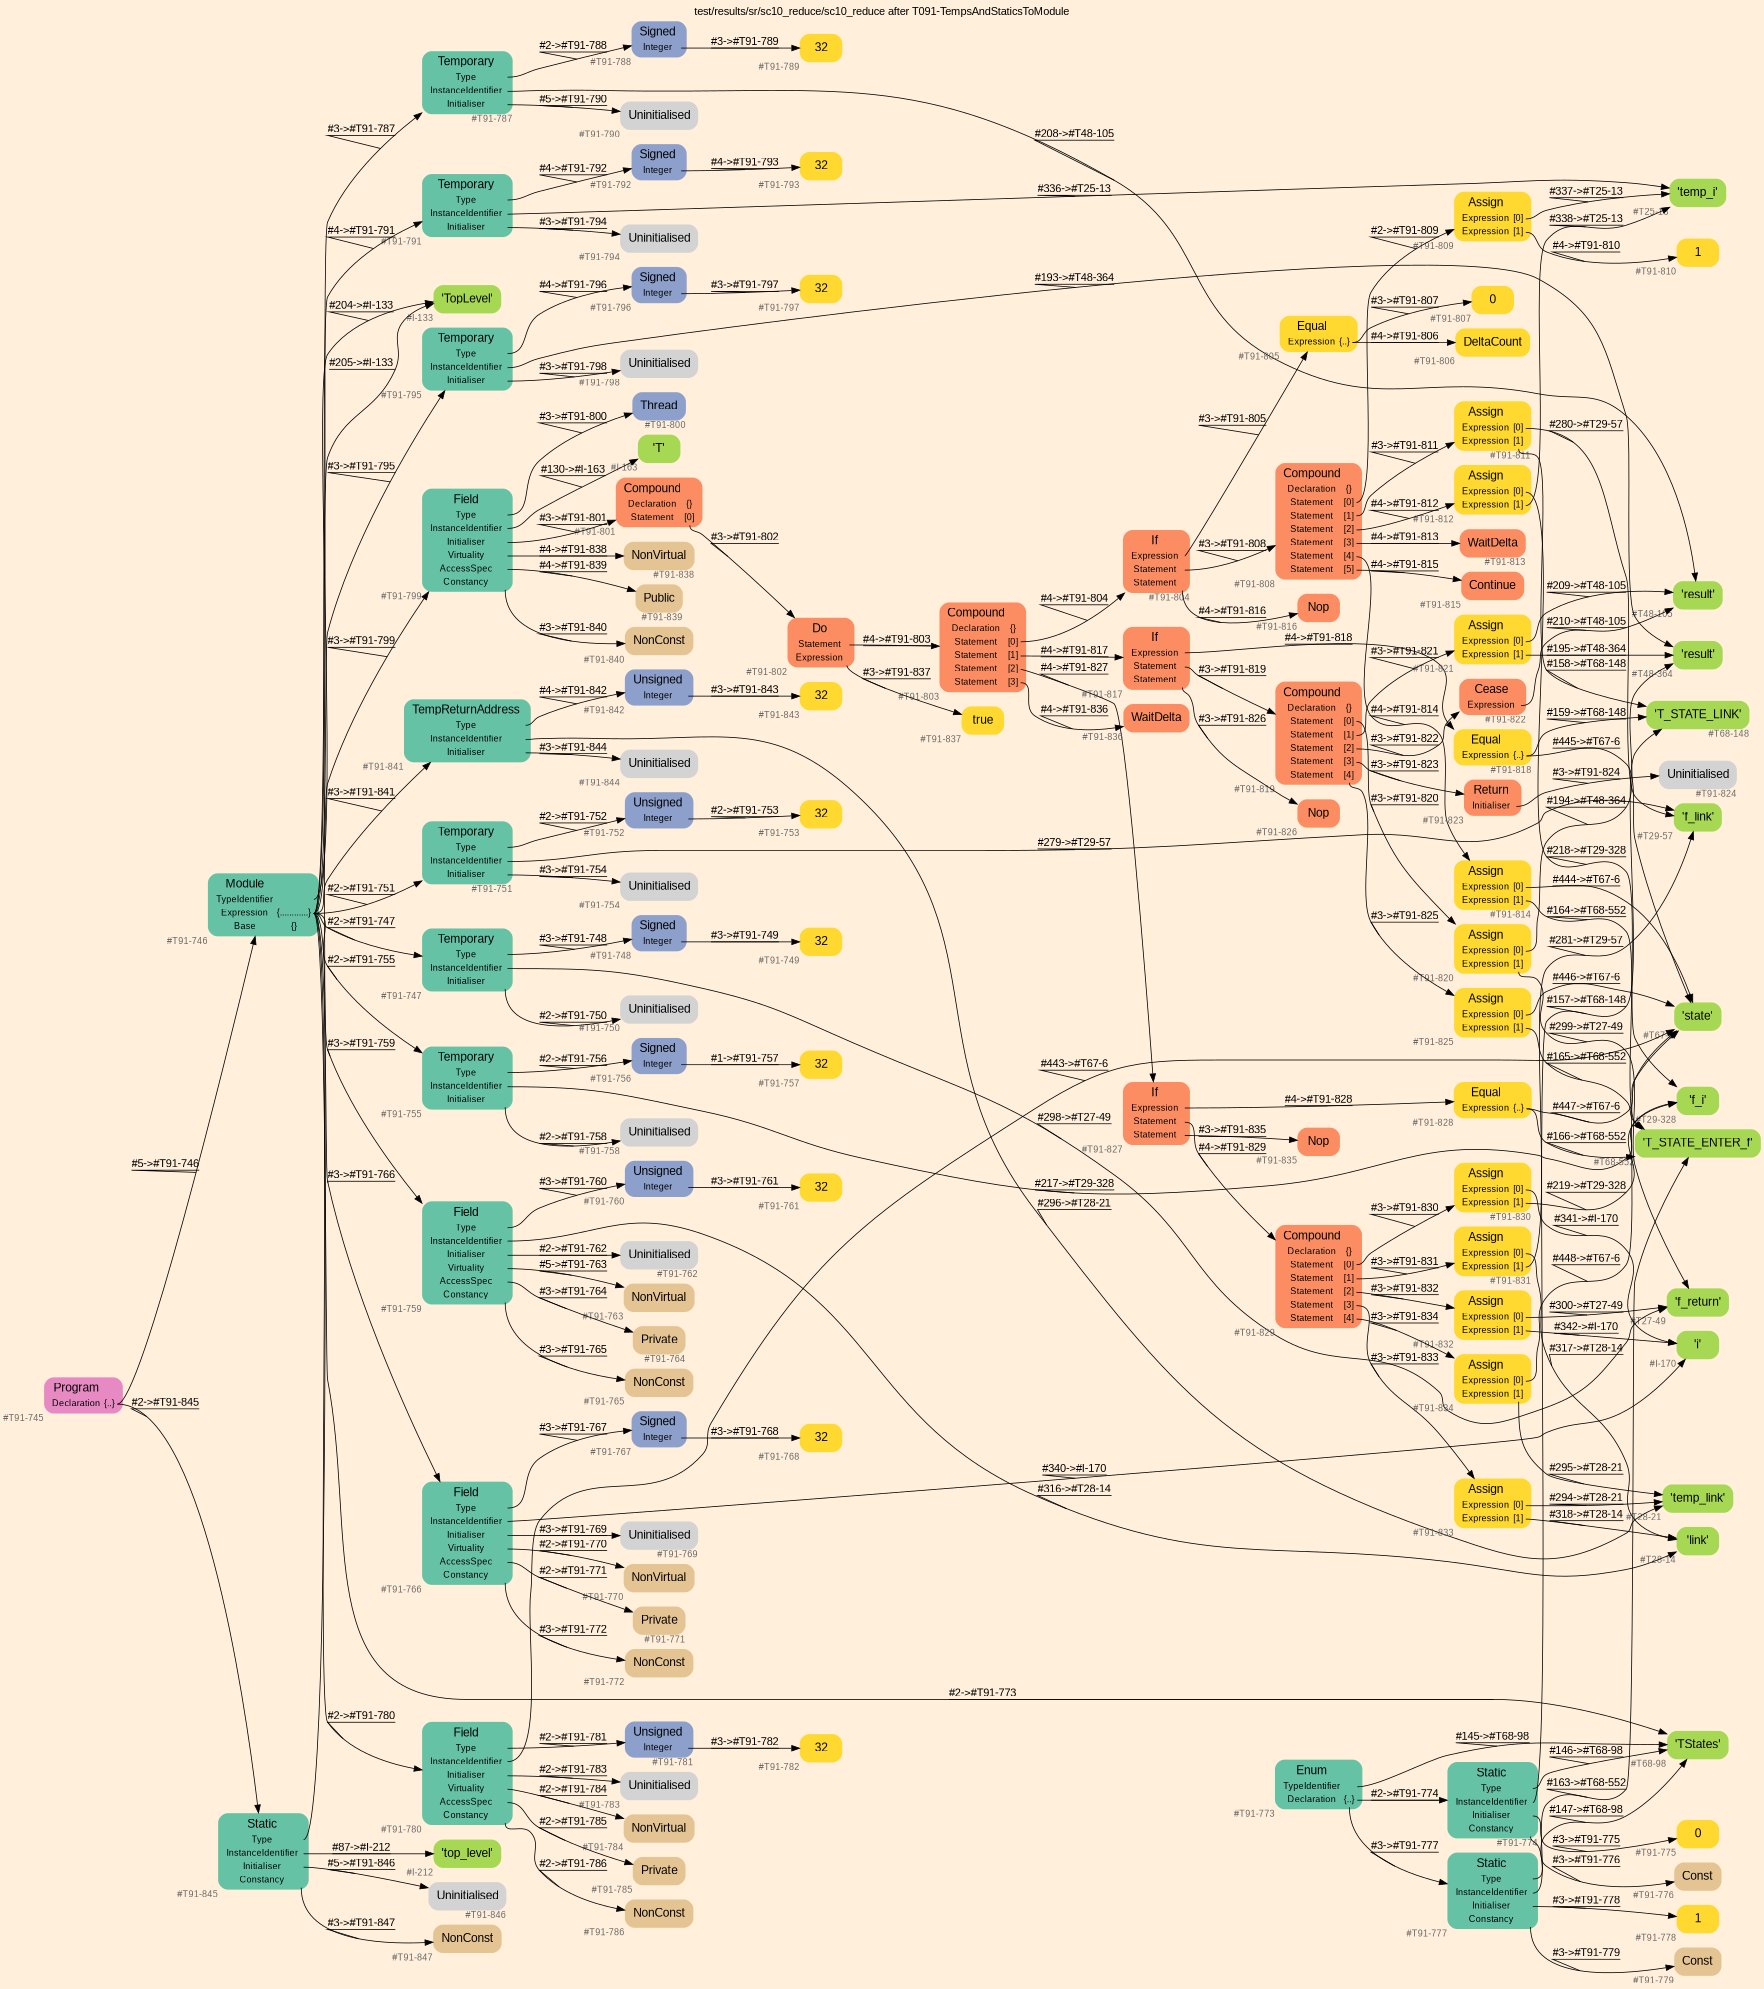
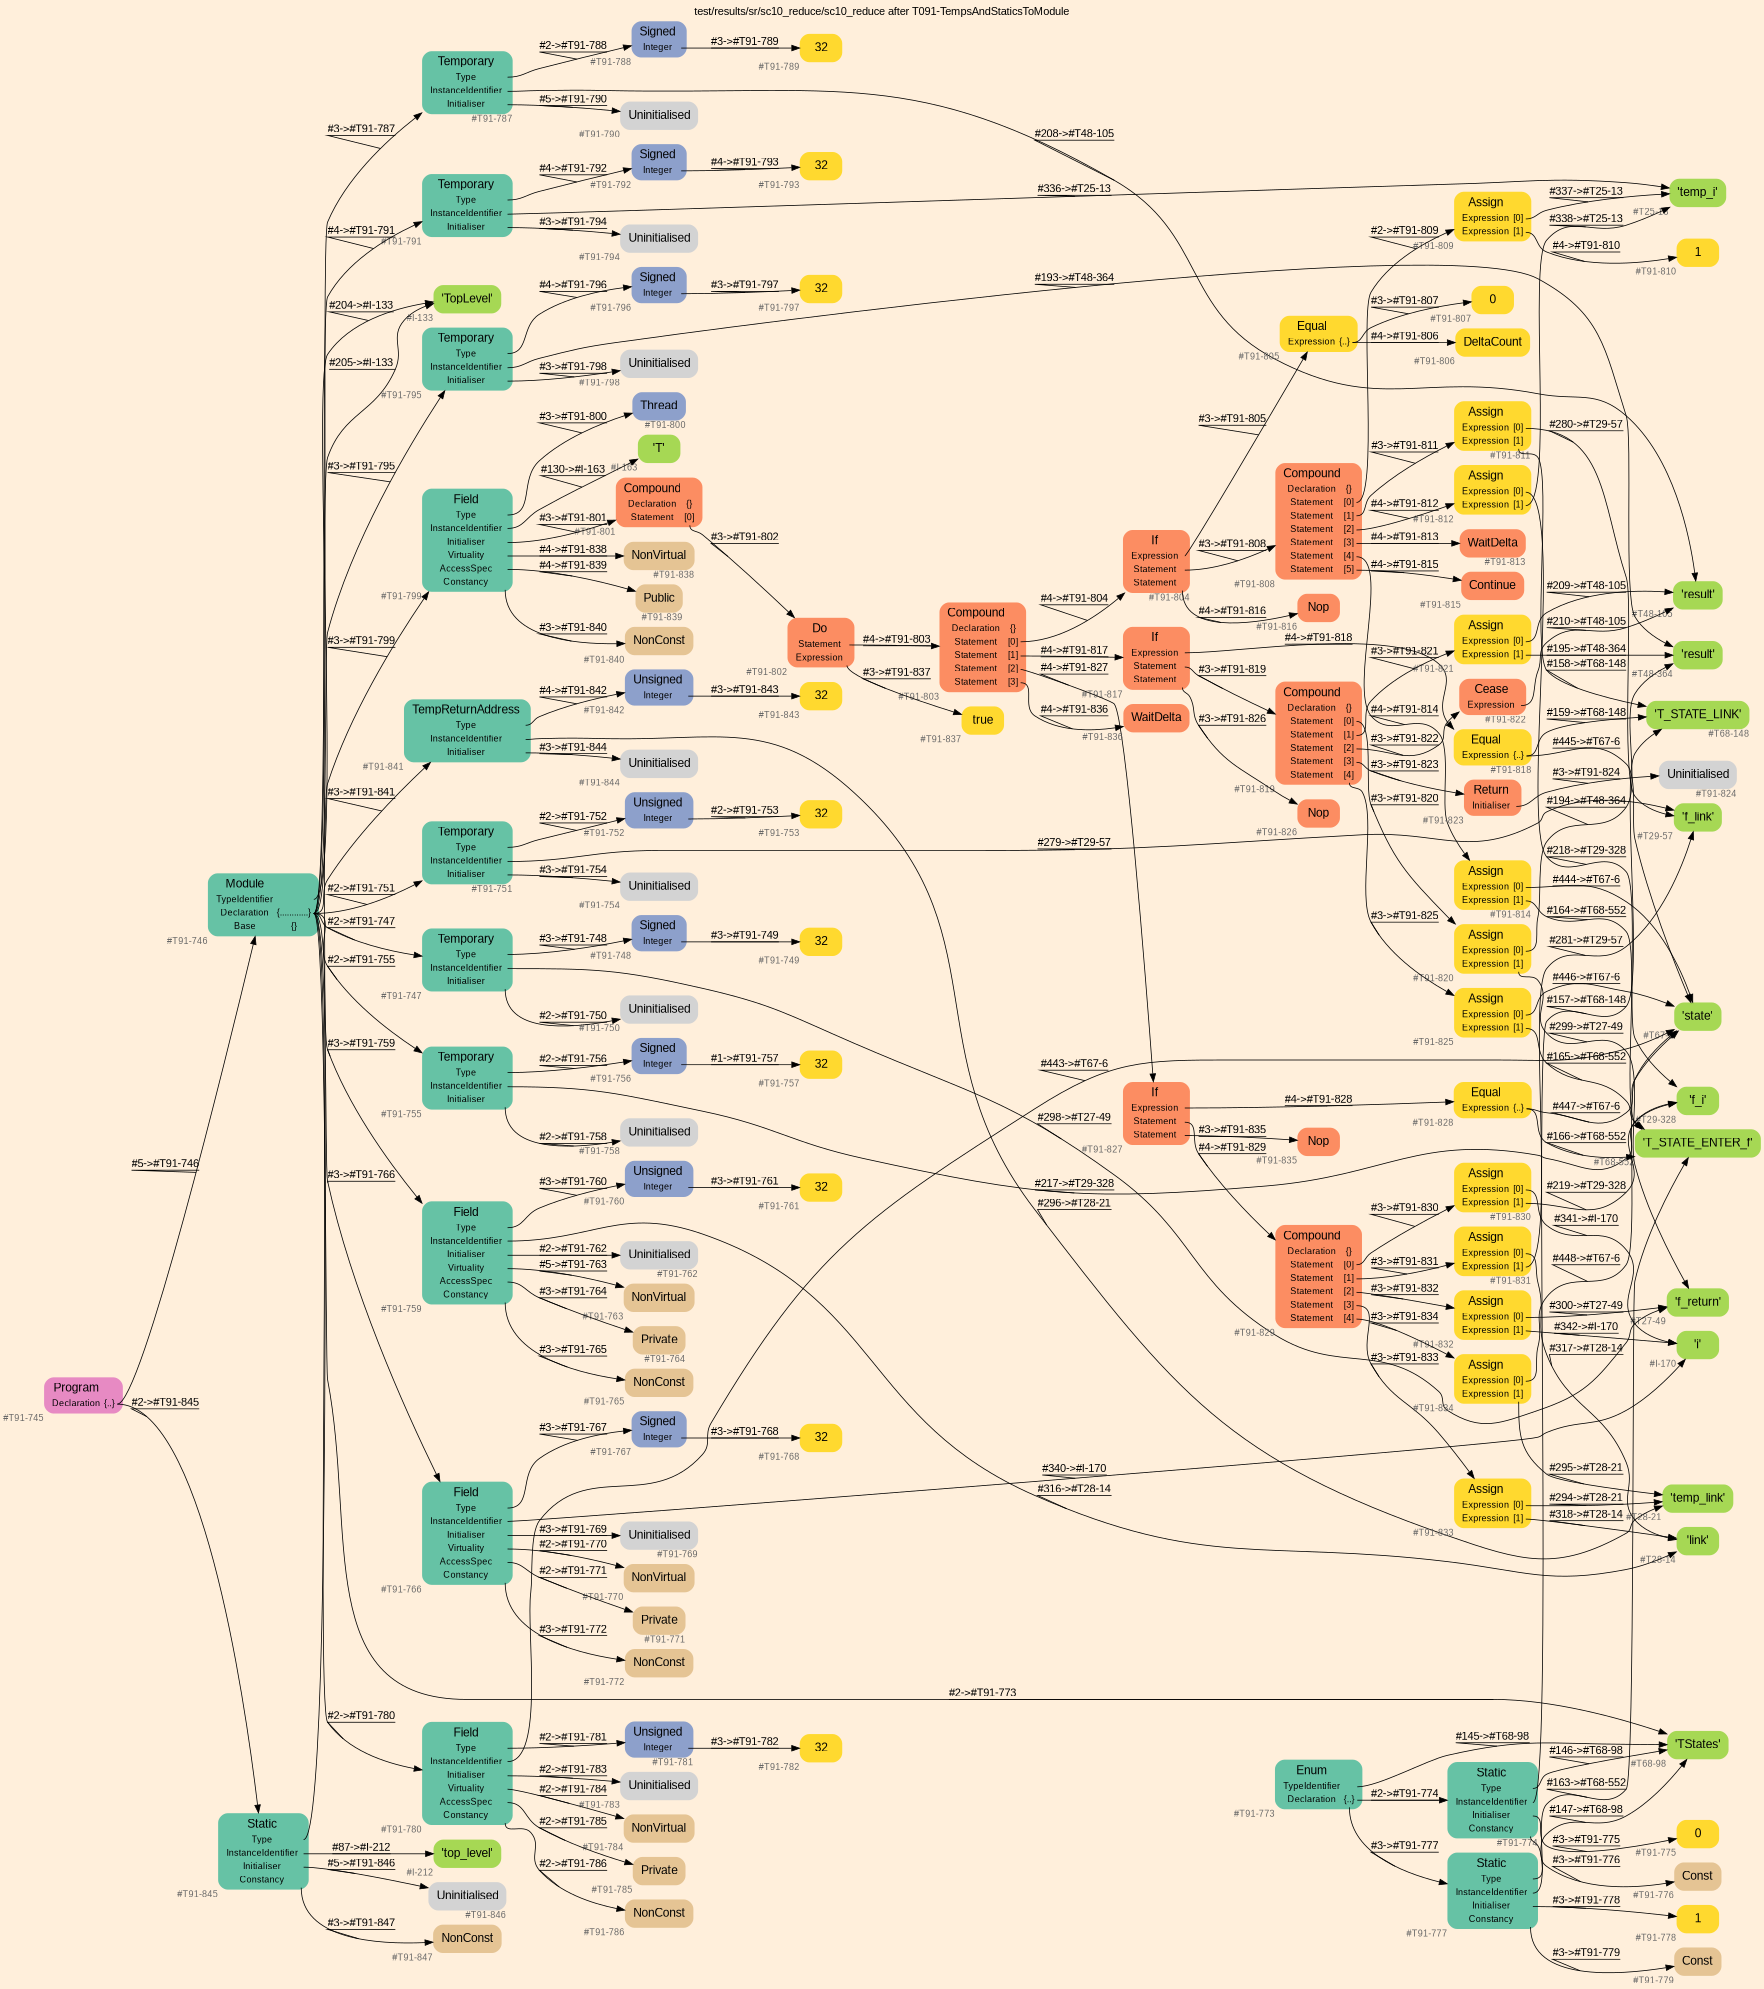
(245, 913) -> (245, 913)
